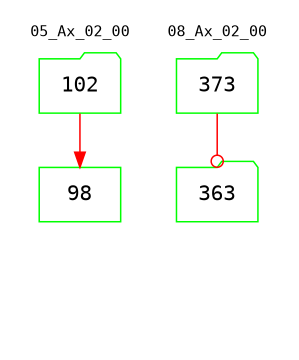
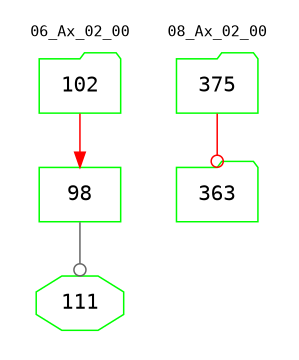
(81, 32) -> (81, 32)
(217, 86) -> (217, 86)
none -> (80, 303)
